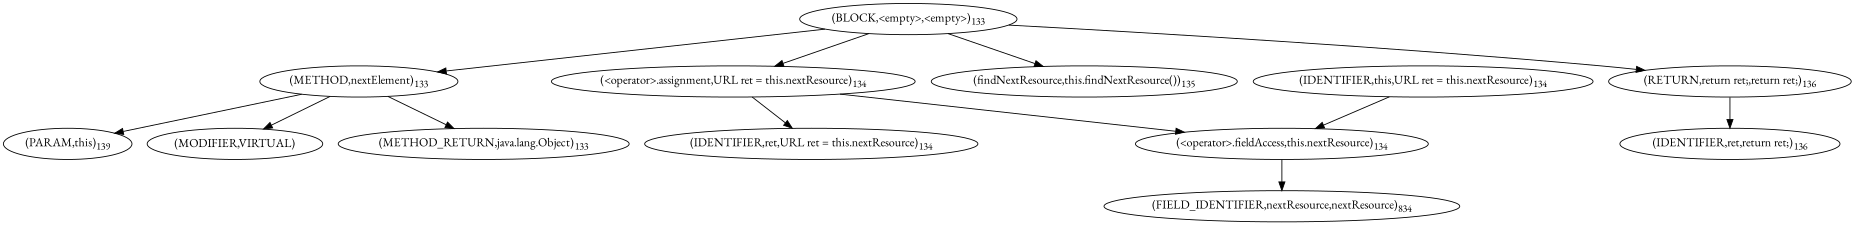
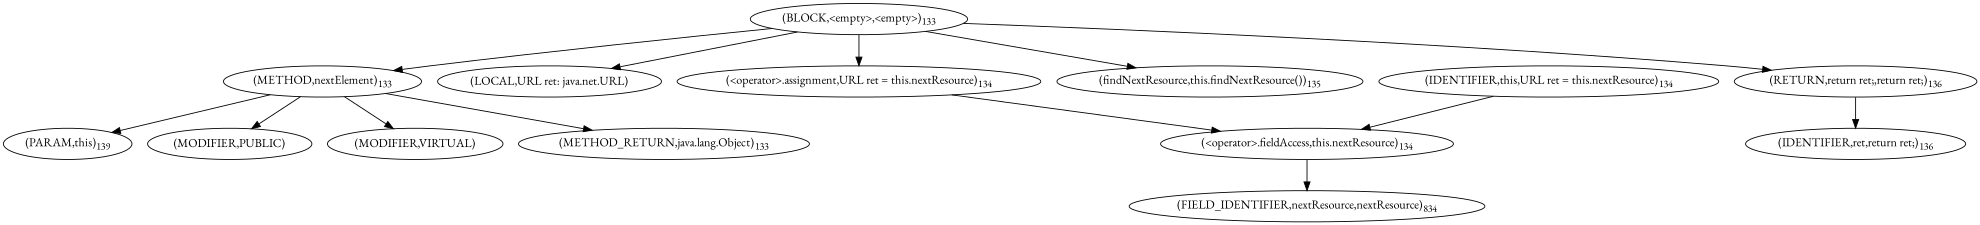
none -> (550, 81)
none -> (230, 144)
(811, 144) -> none
